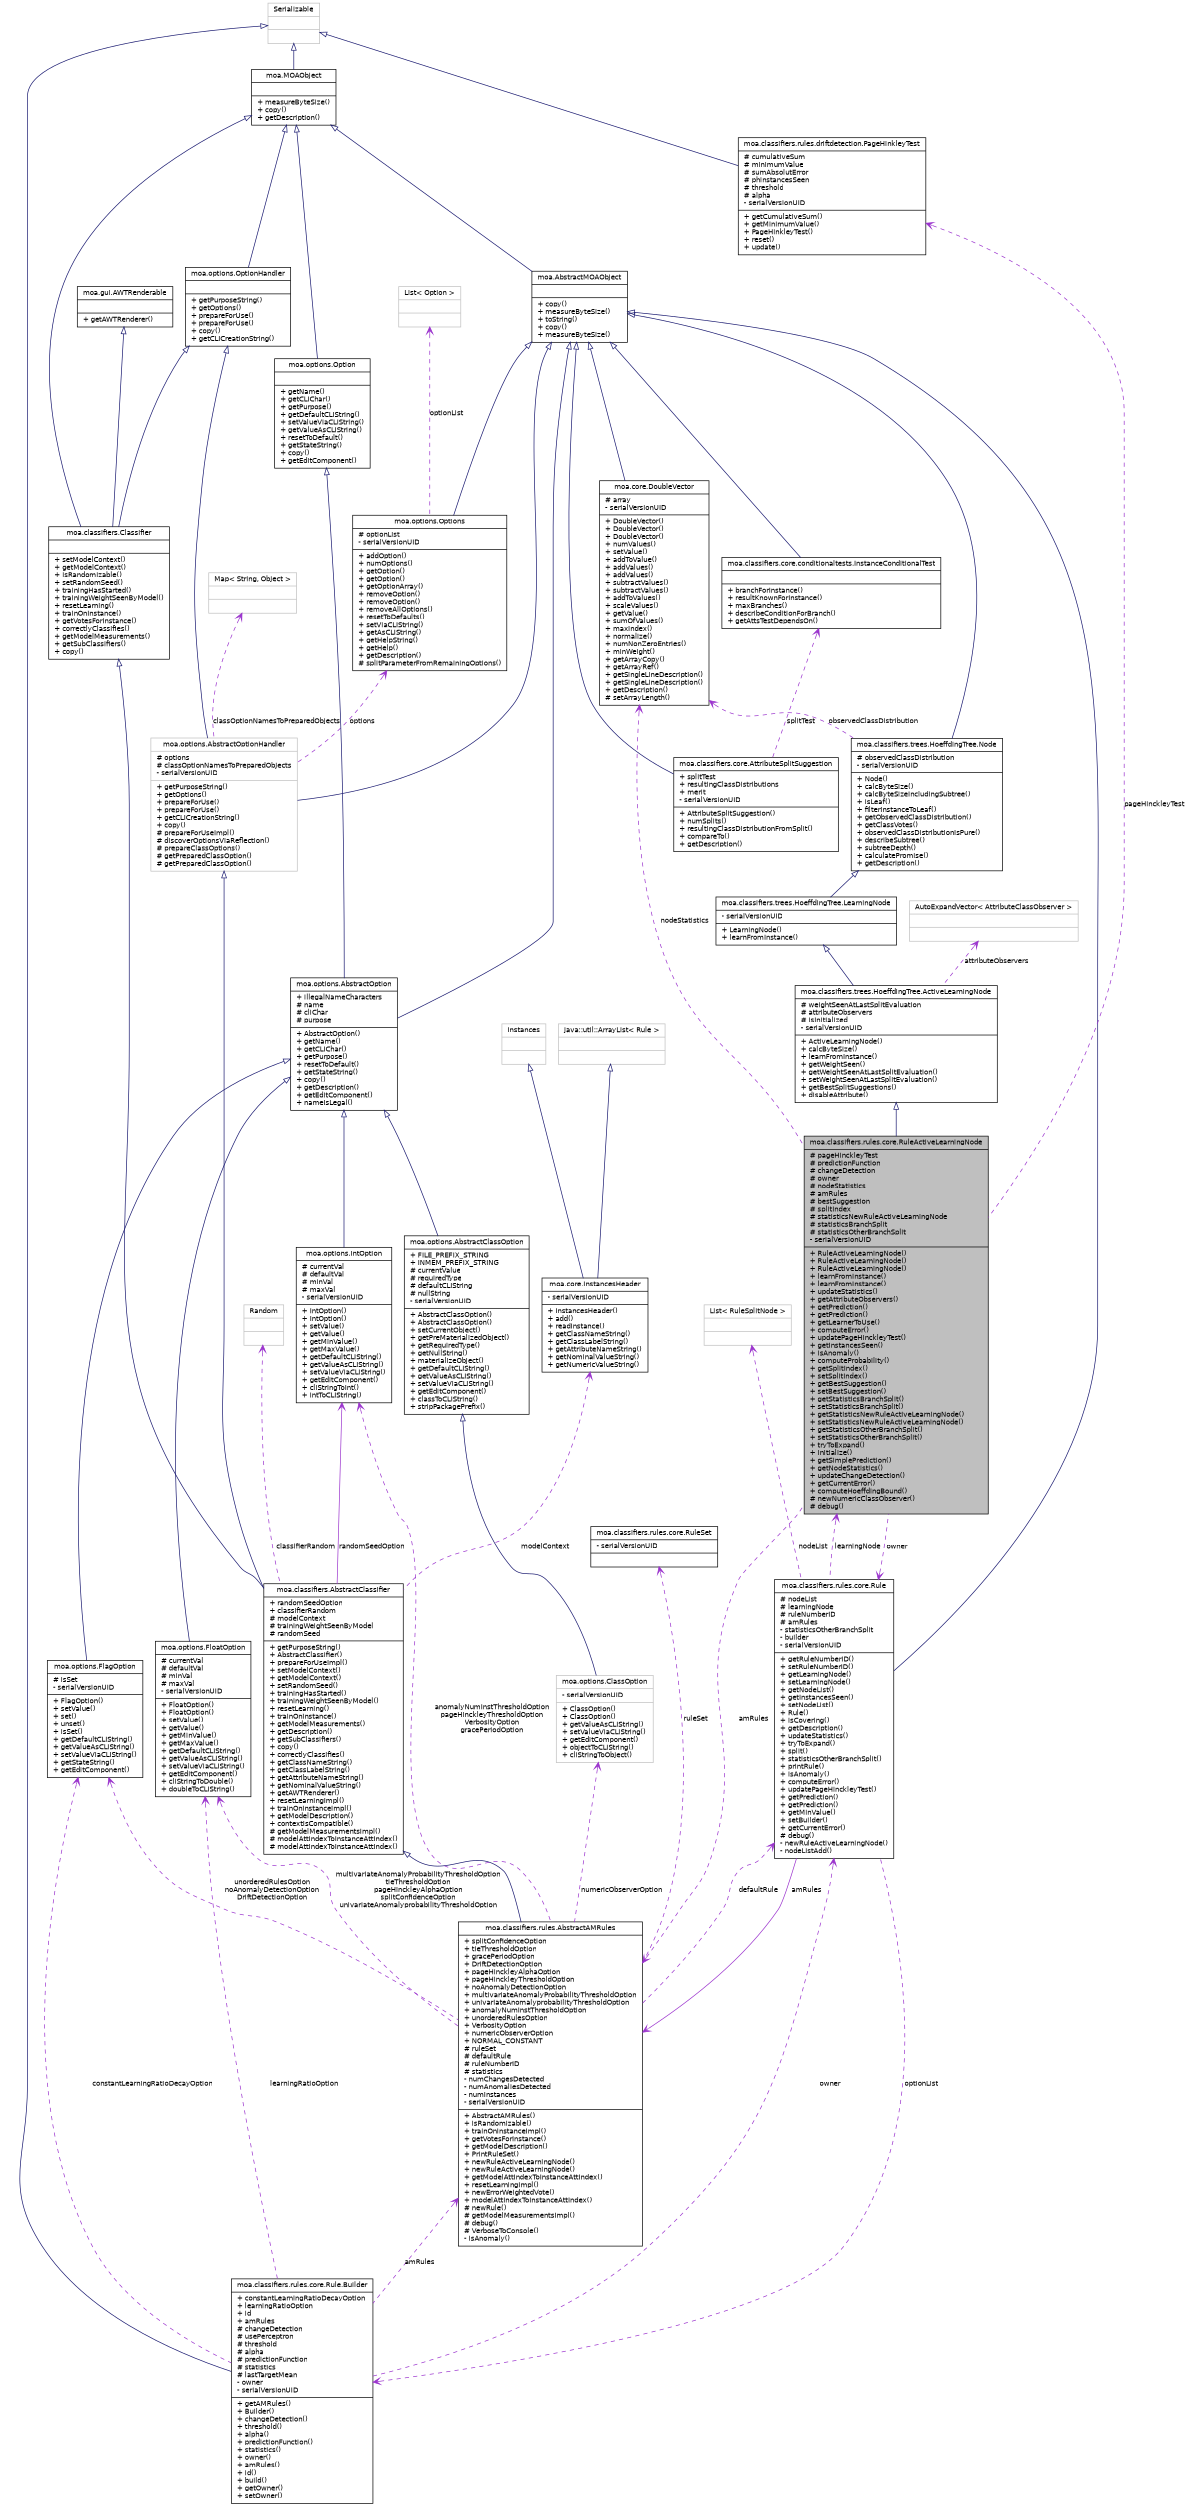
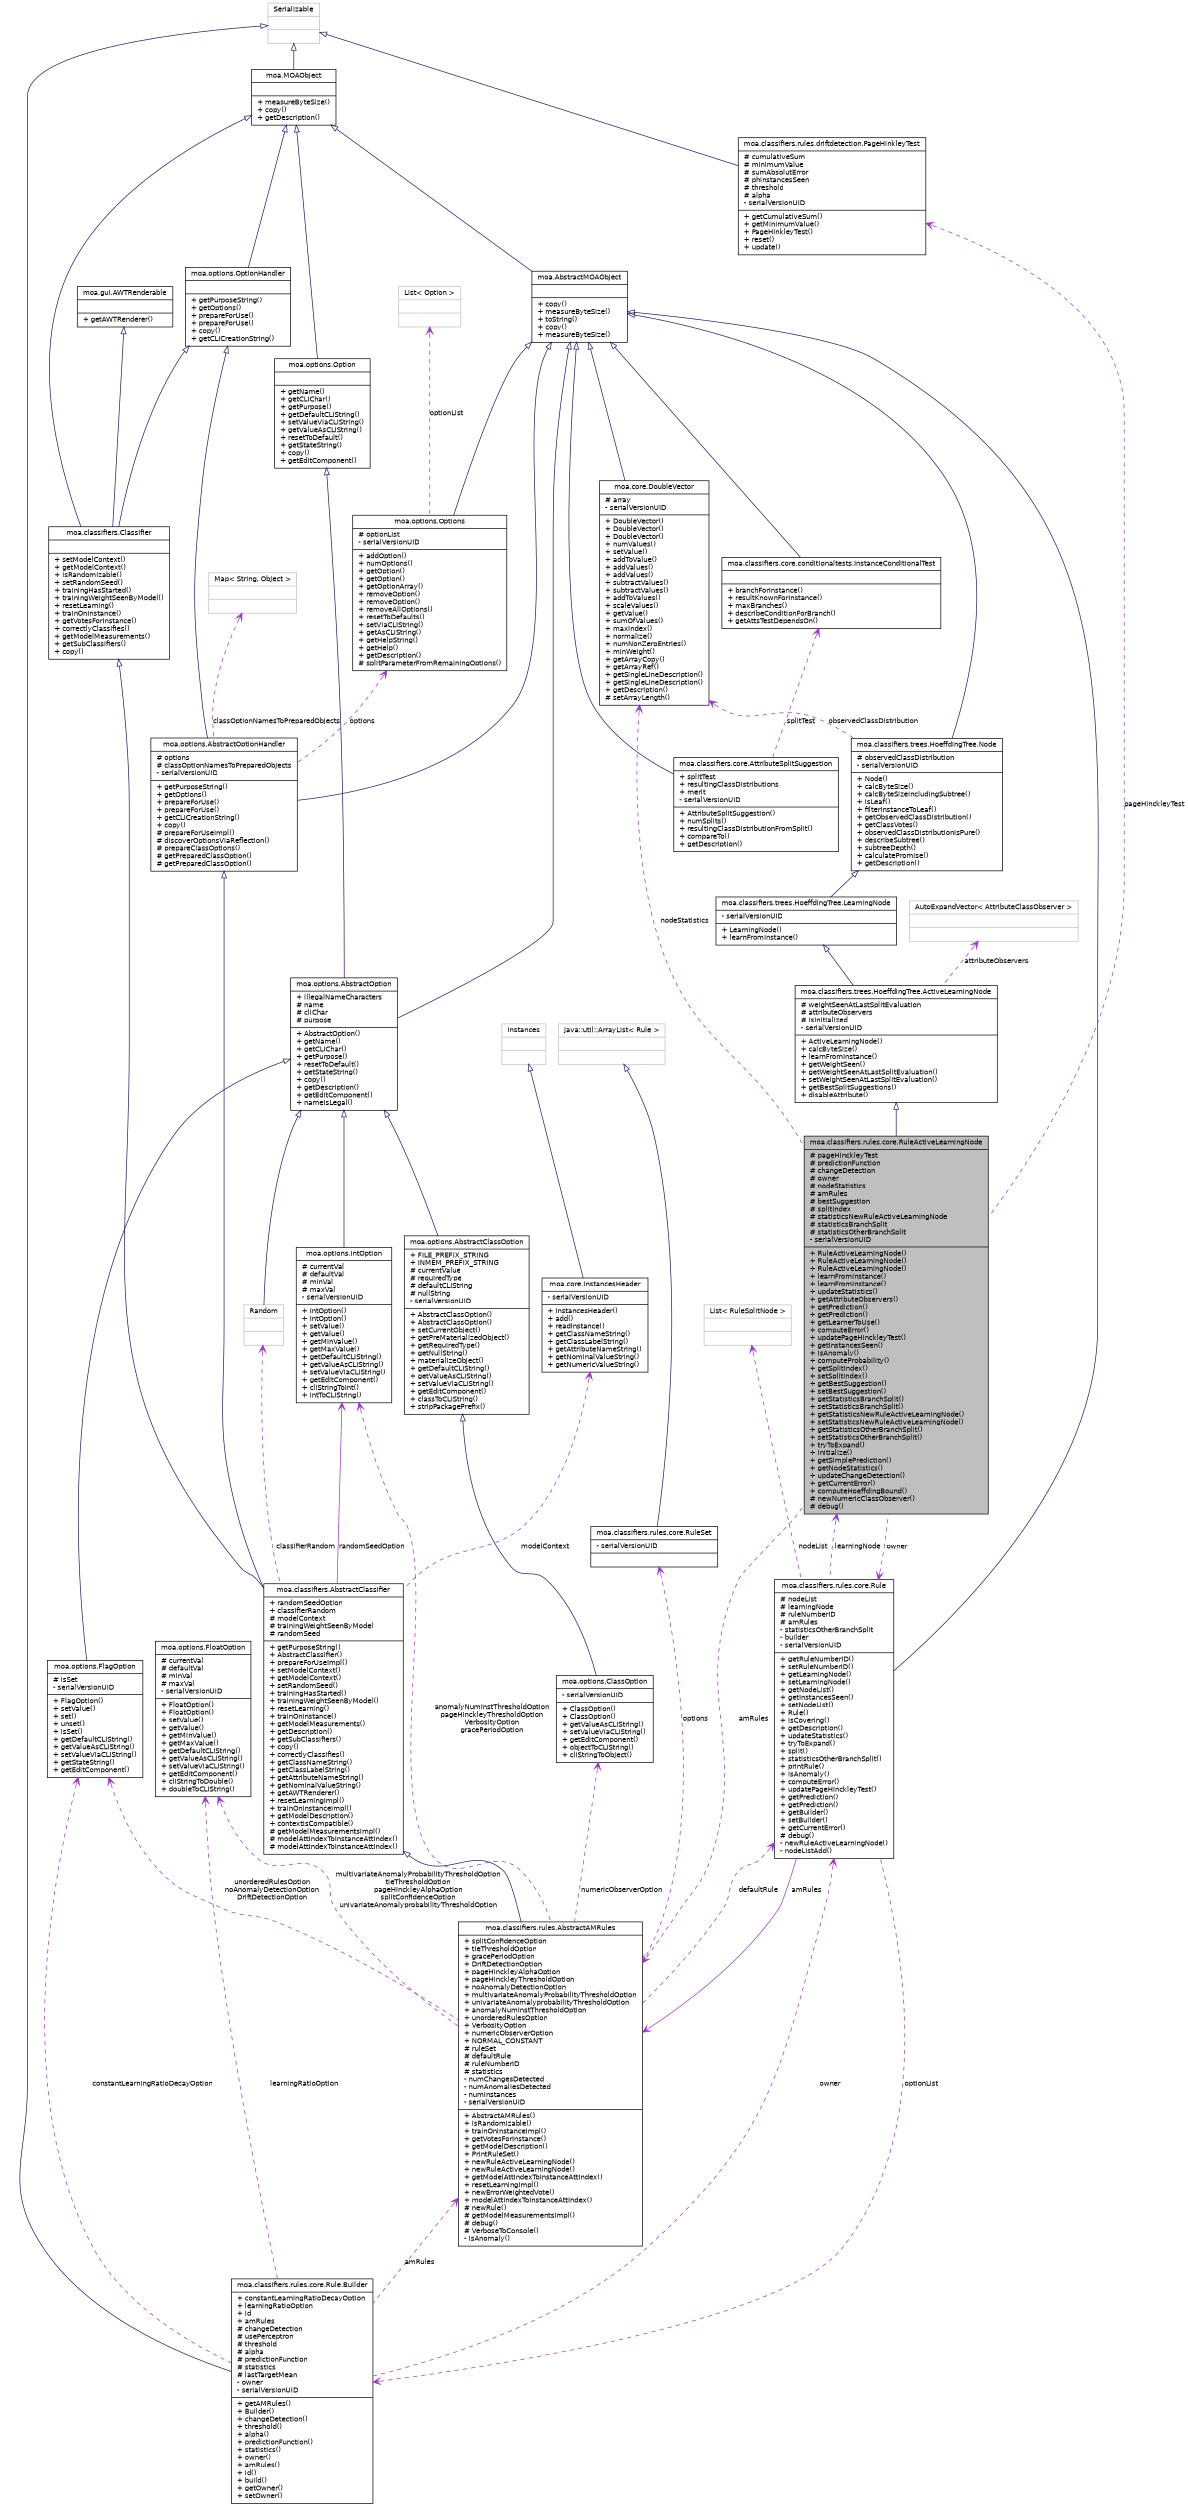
(224, 805) -> (224, 805)
(604, 1175) -> (671, 1296)
(181, 1348) -> (272, 1209)
(605, 1719) -> (605, 1719)
(696, 1719) -> (696, 1719)
(808, 1813) -> (805, 1813)
